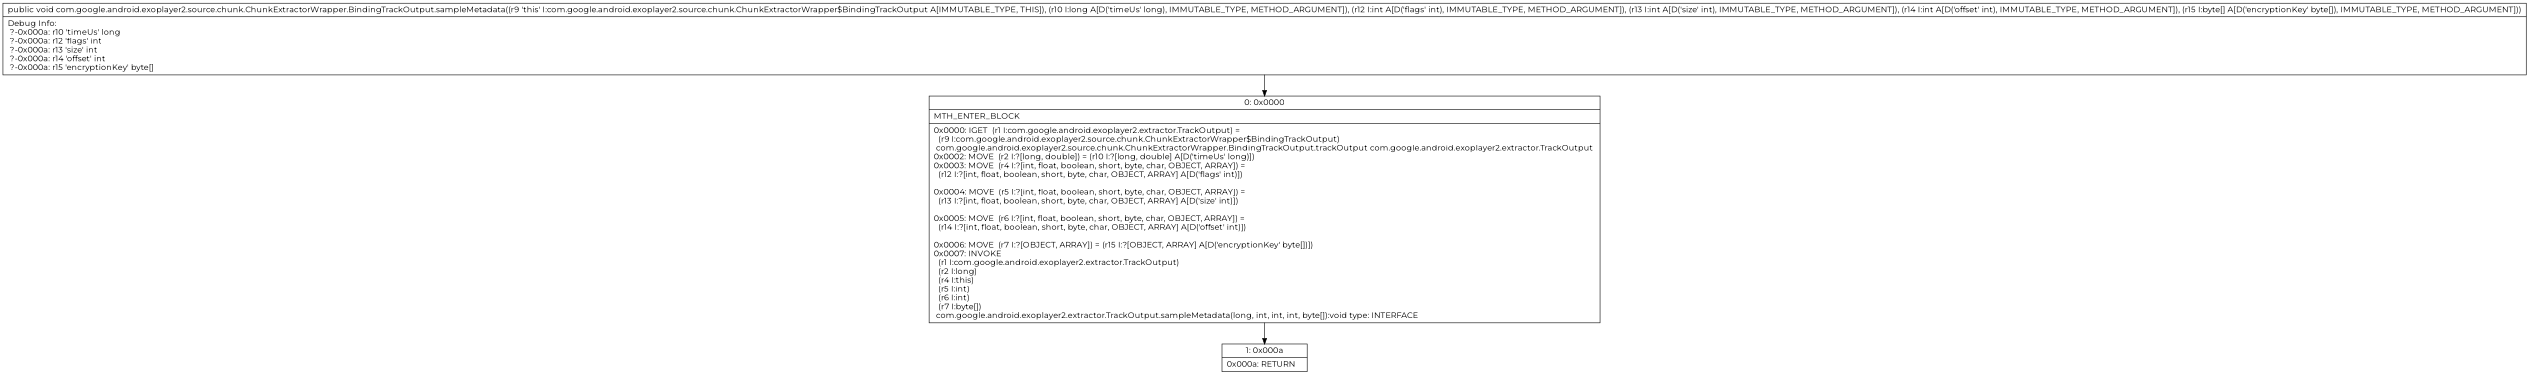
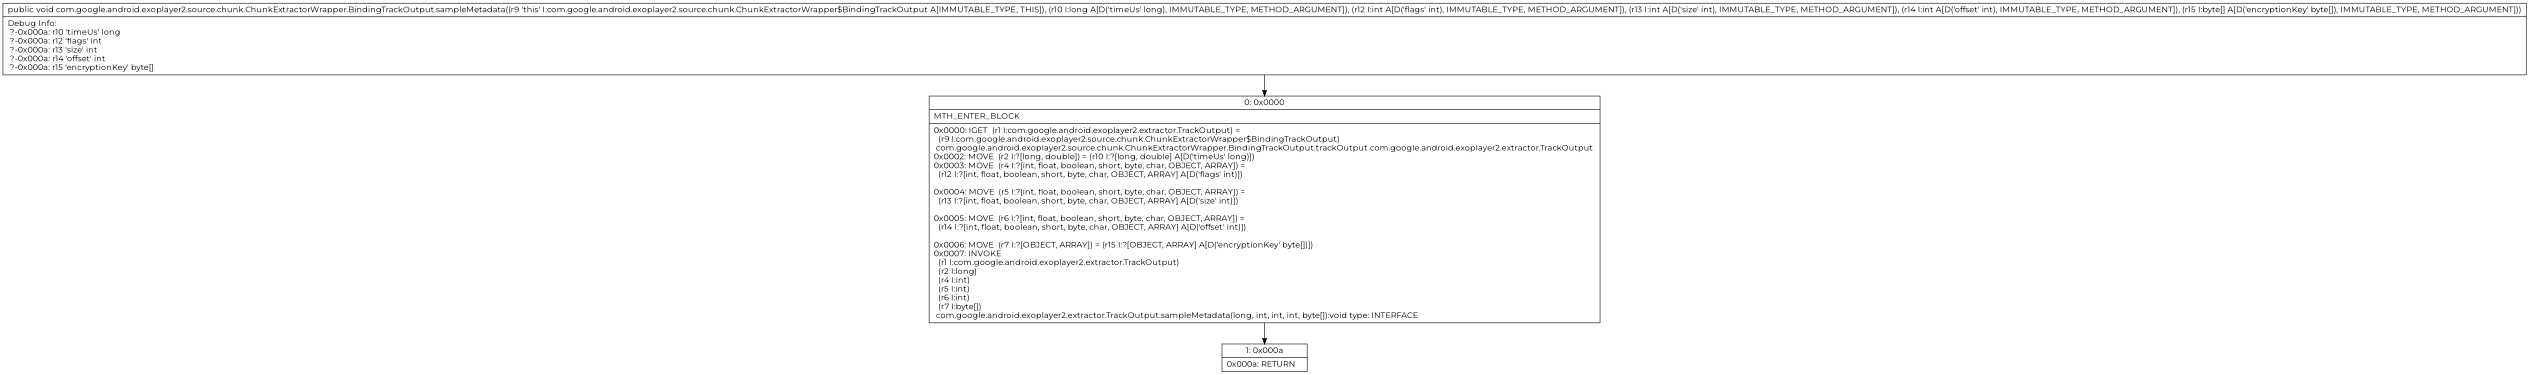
(954, 280) -> (952, 280)
